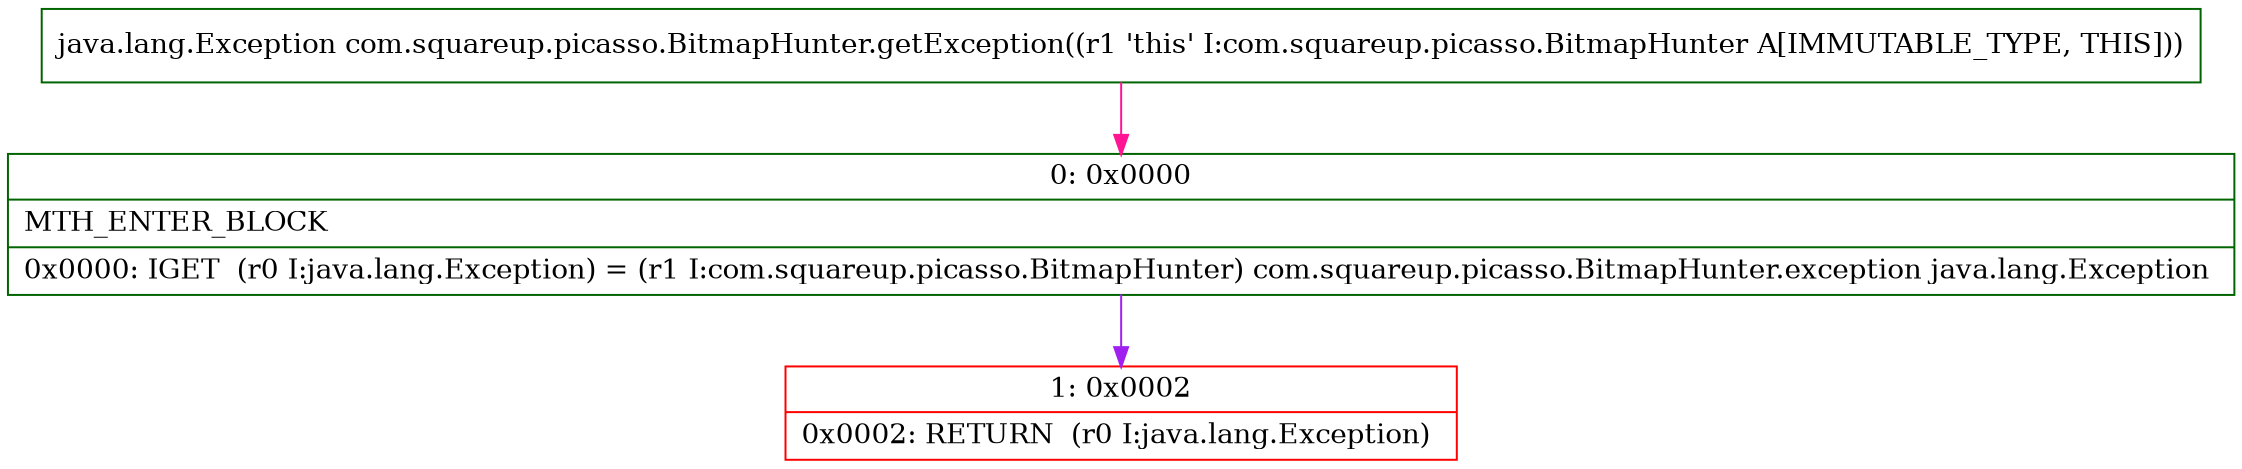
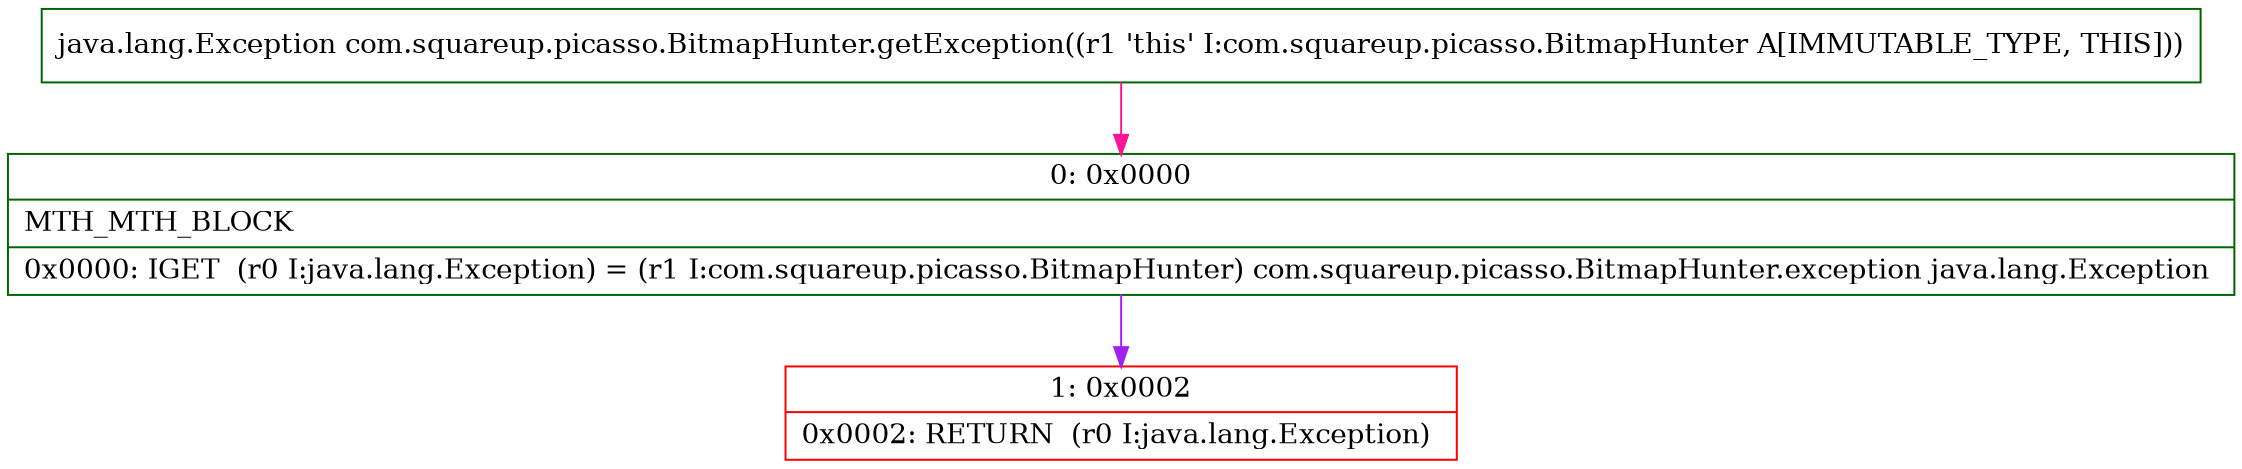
(177, 222) -> (159, 222)
